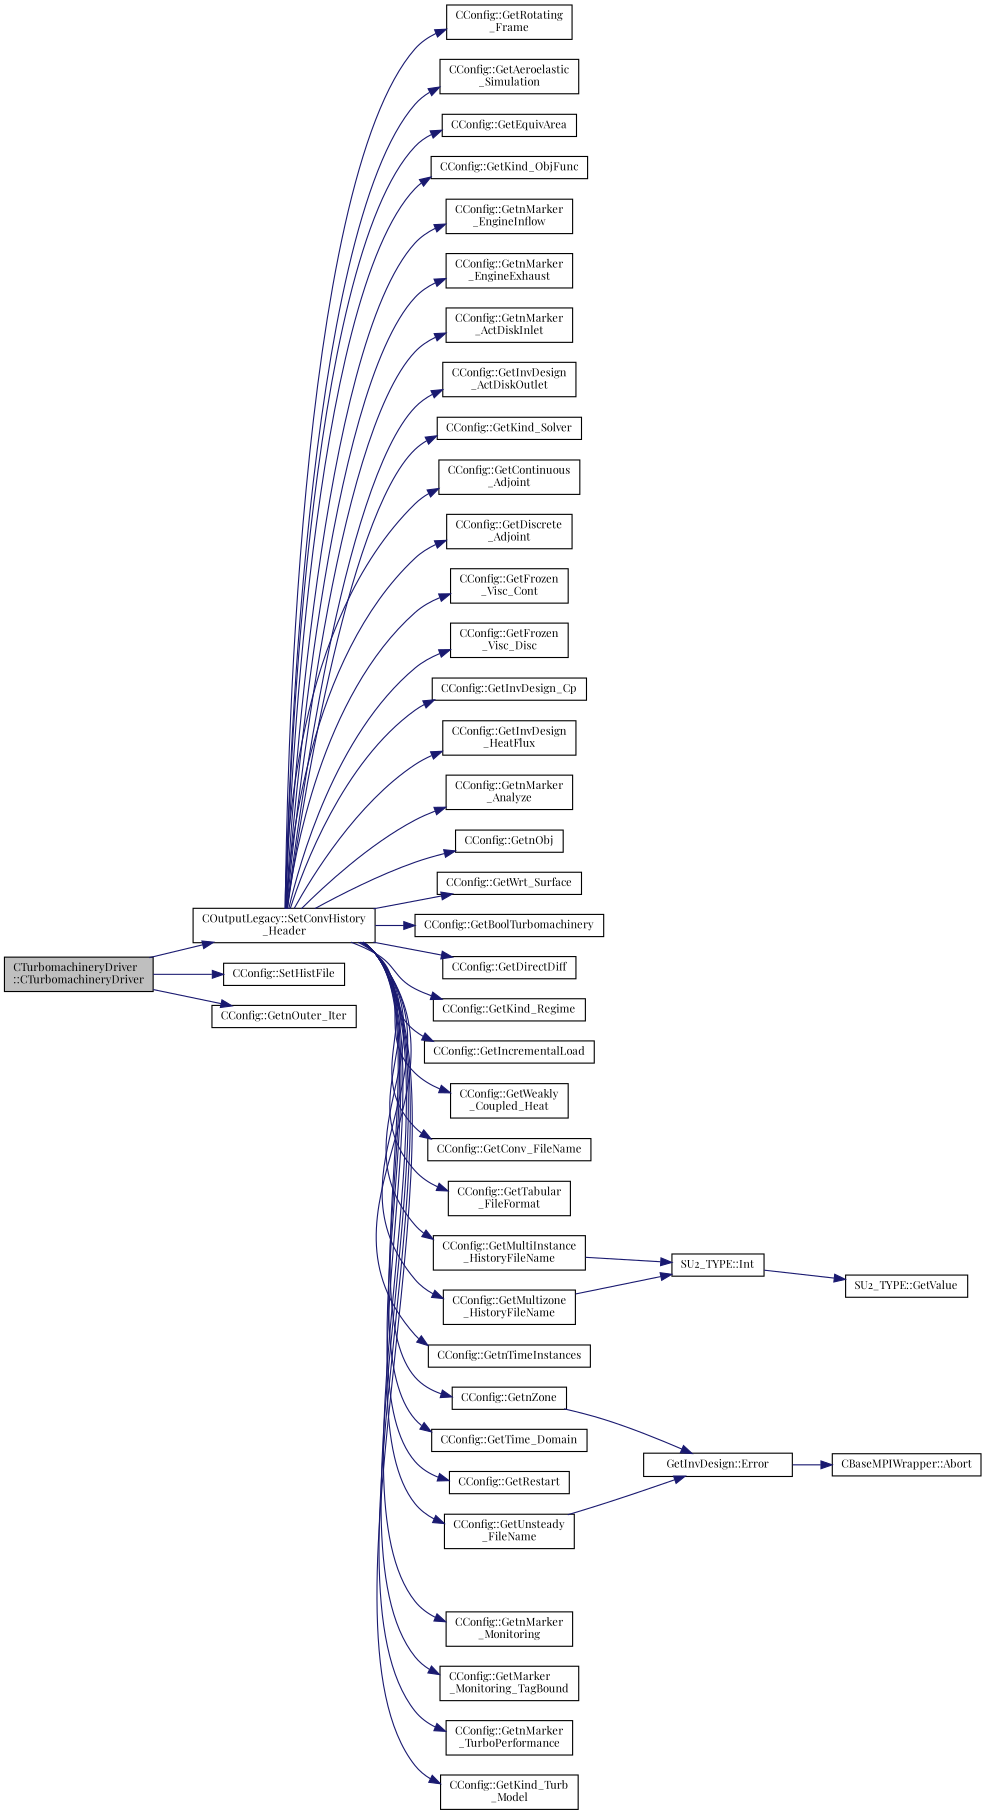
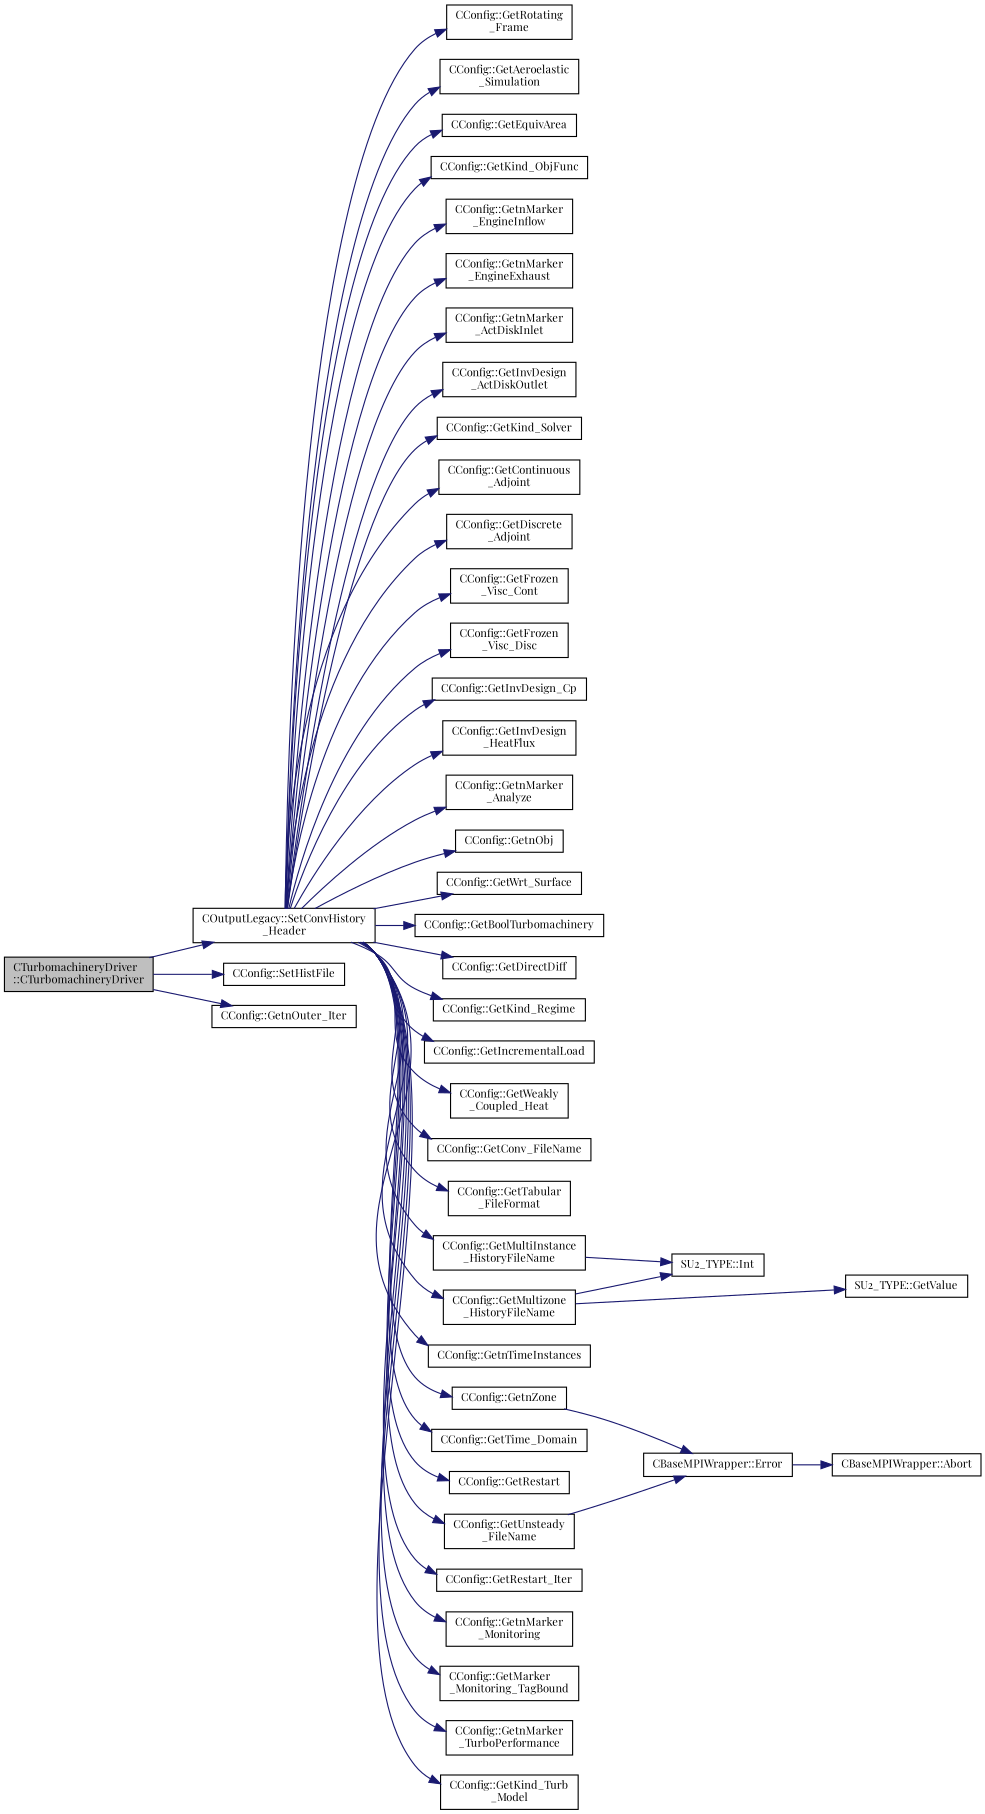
(799, 1274) -> (705, 1297)
(718, 1465) -> (718, 1465)
none -> (509, 1580)
